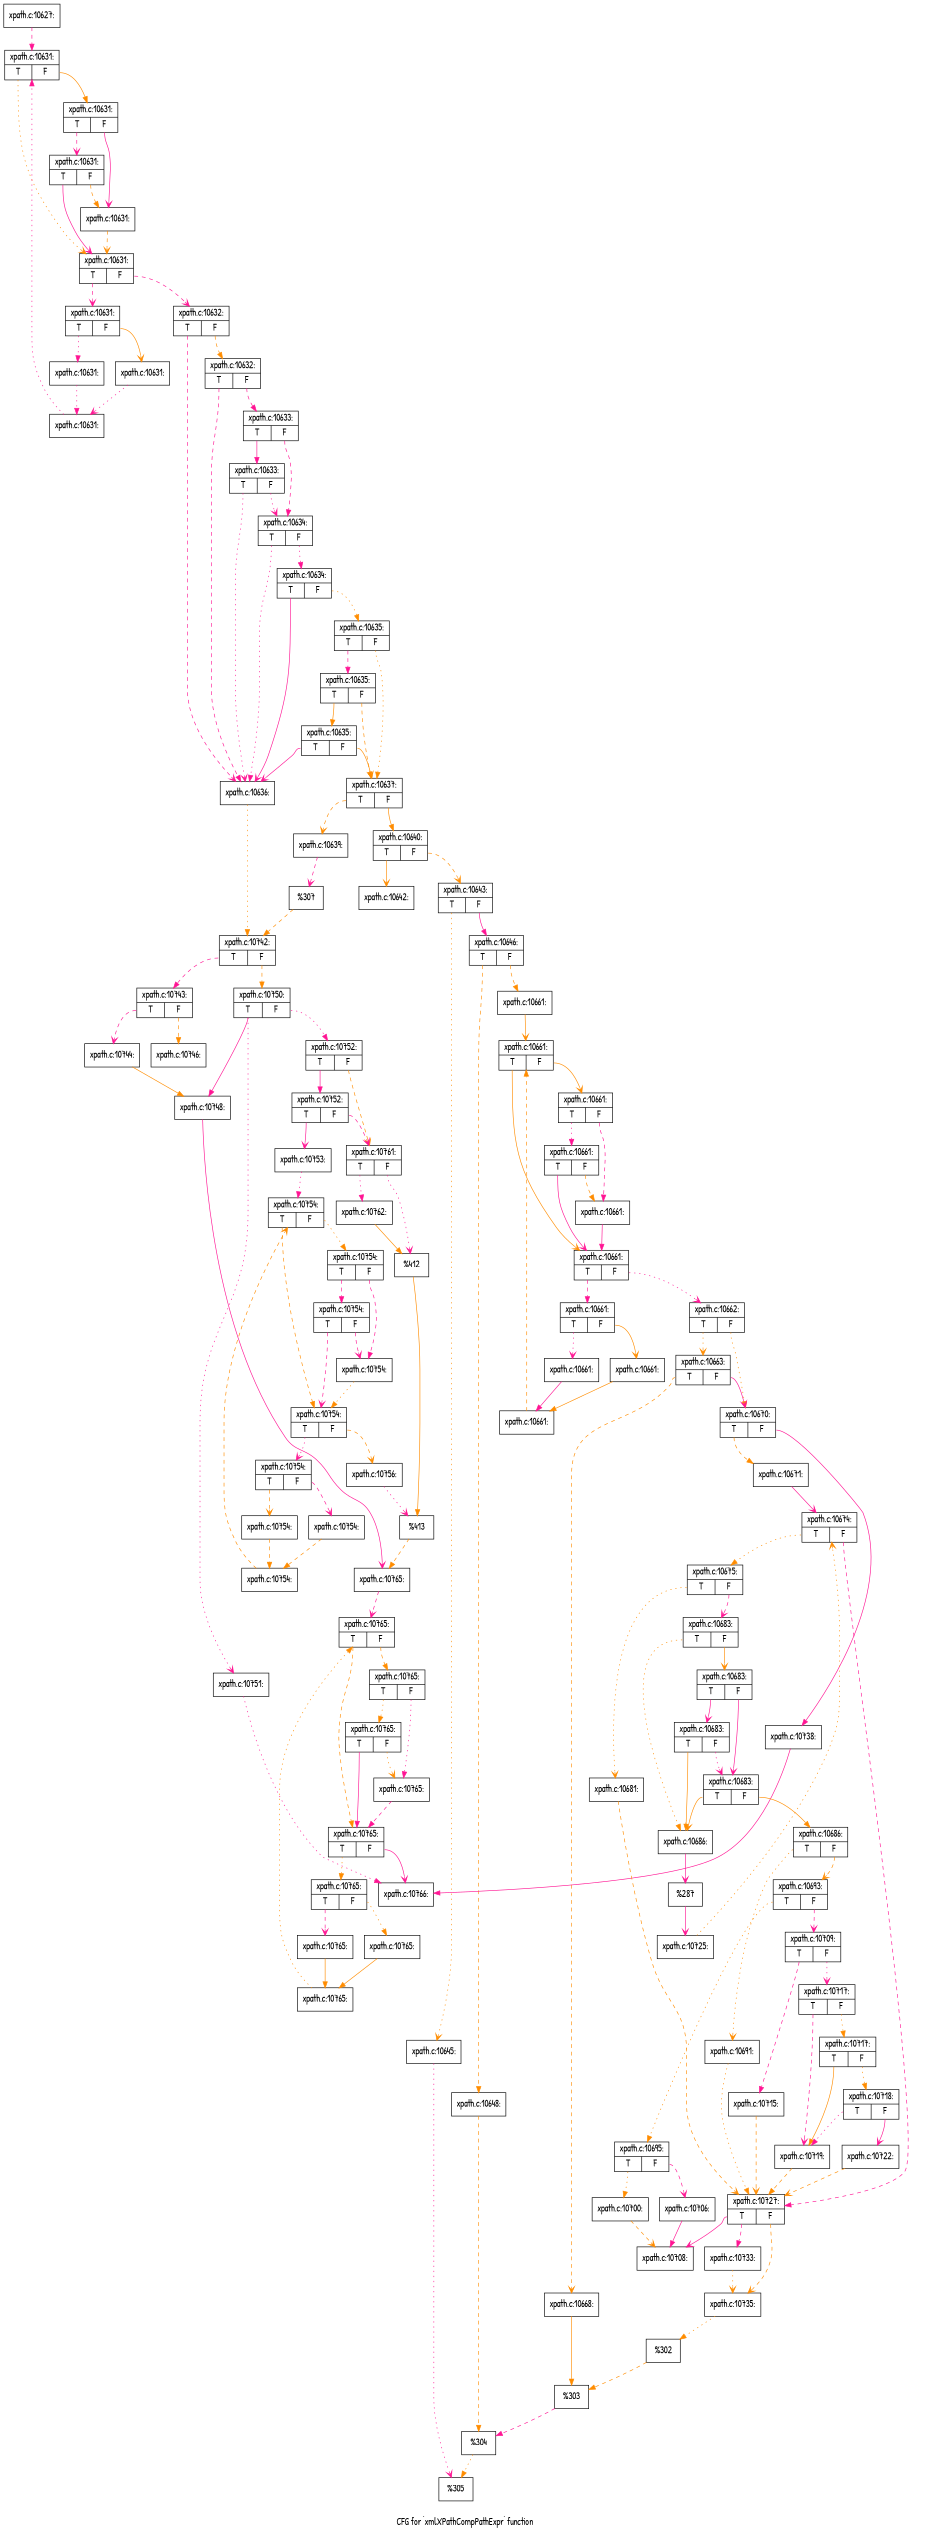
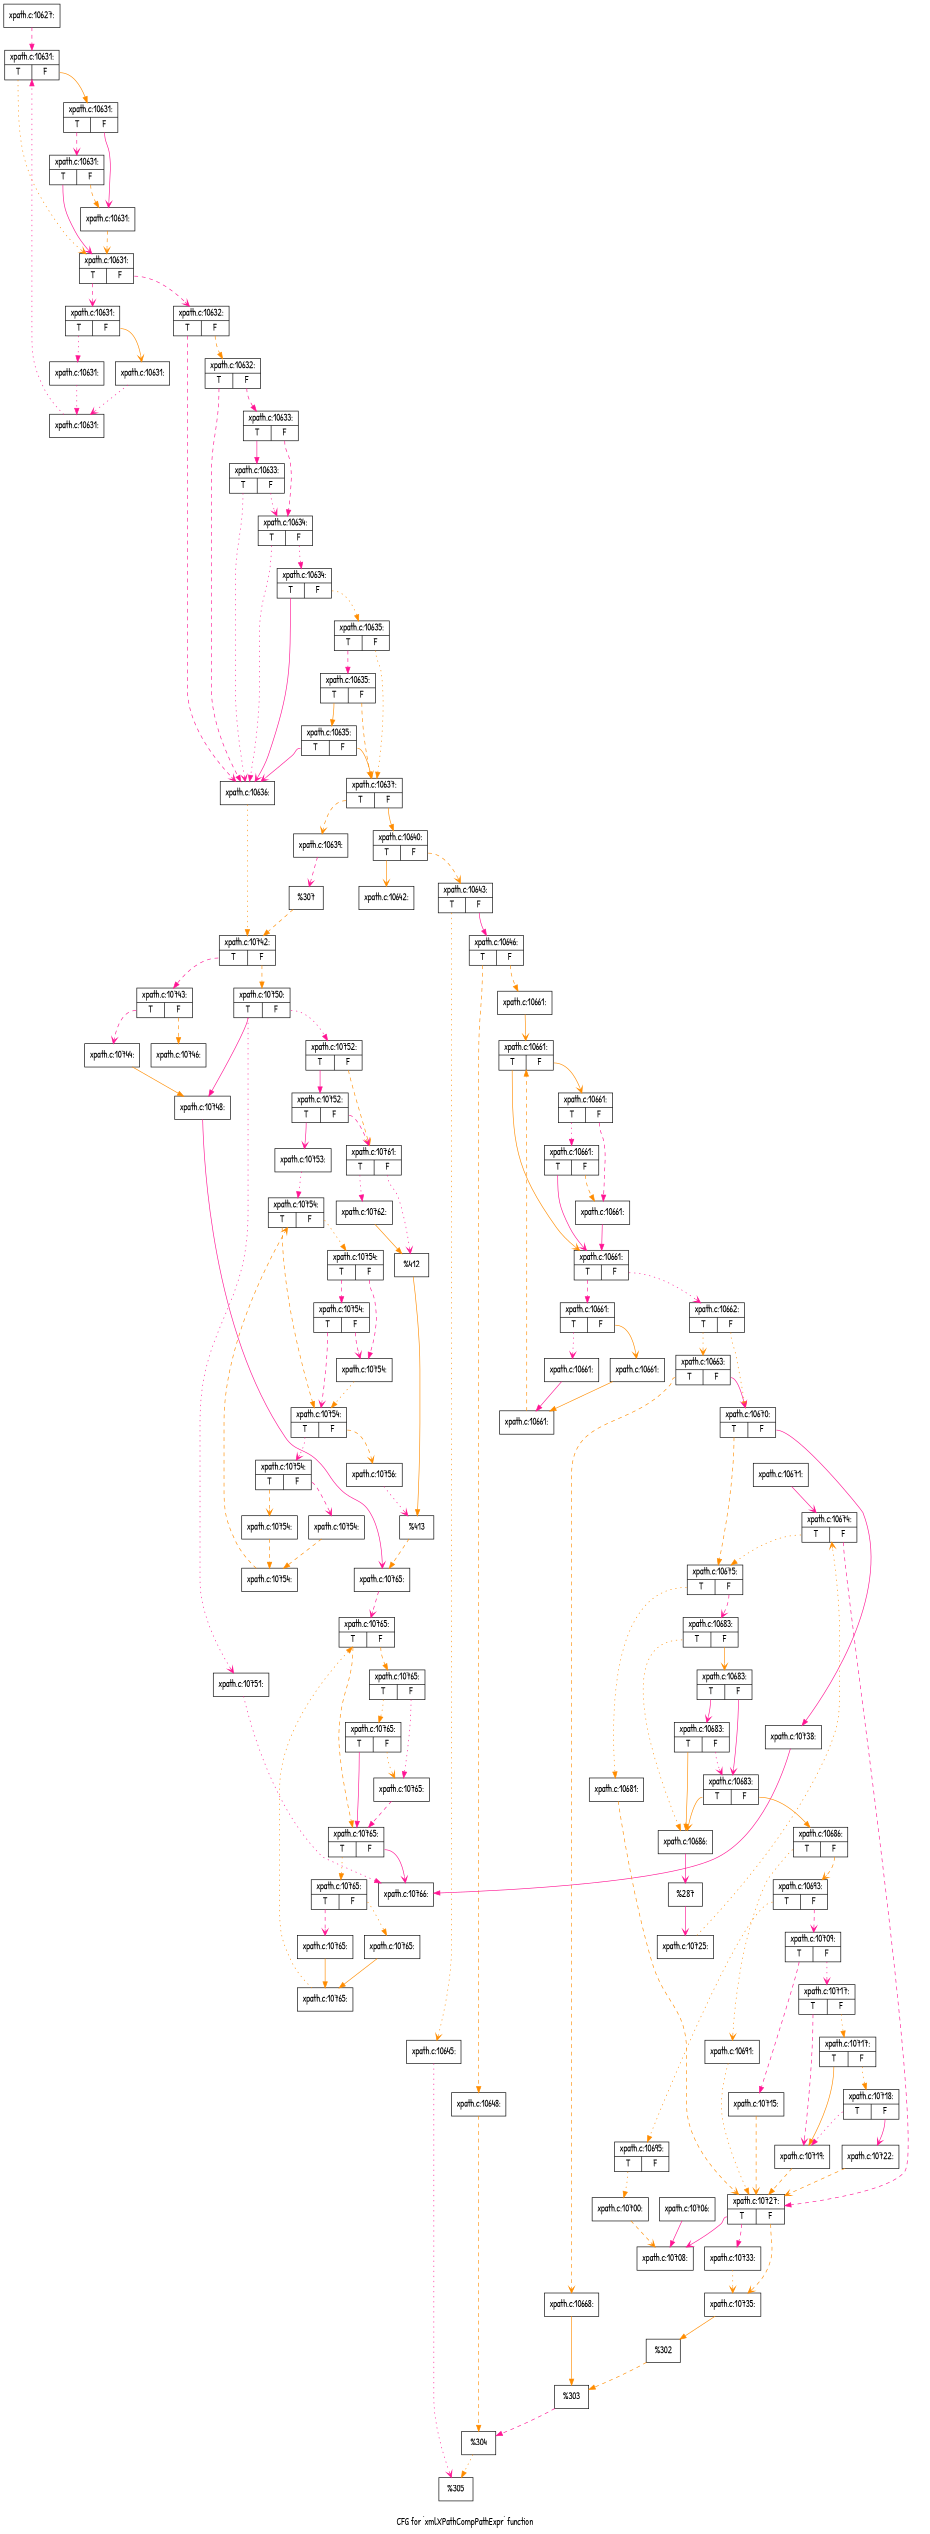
(738, 1450) -> (730, 1498)
(620, 1663) -> (620, 1663)
(679, 2176) -> none
(700, 2326) -> (700, 2326)
